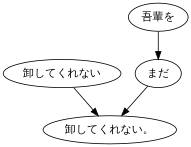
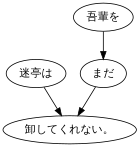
(62, 74) -> (36, 74)
